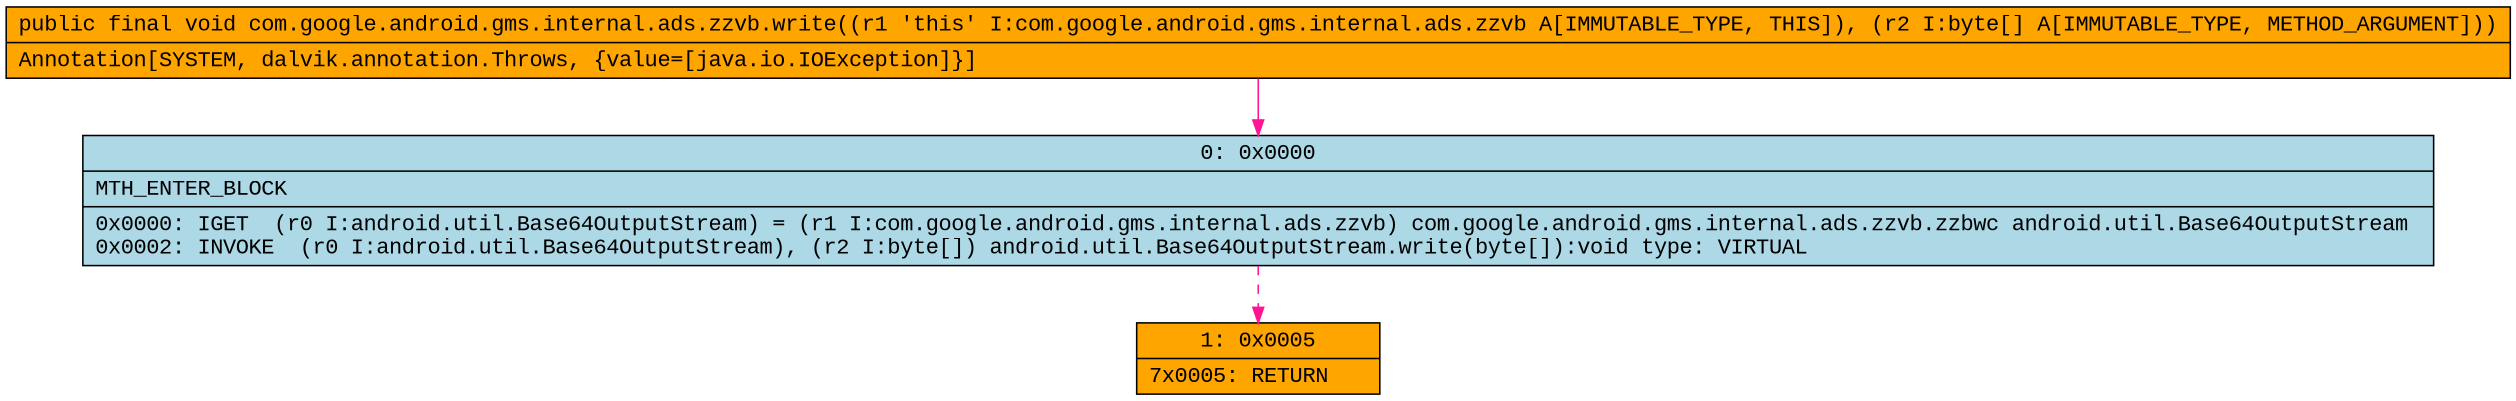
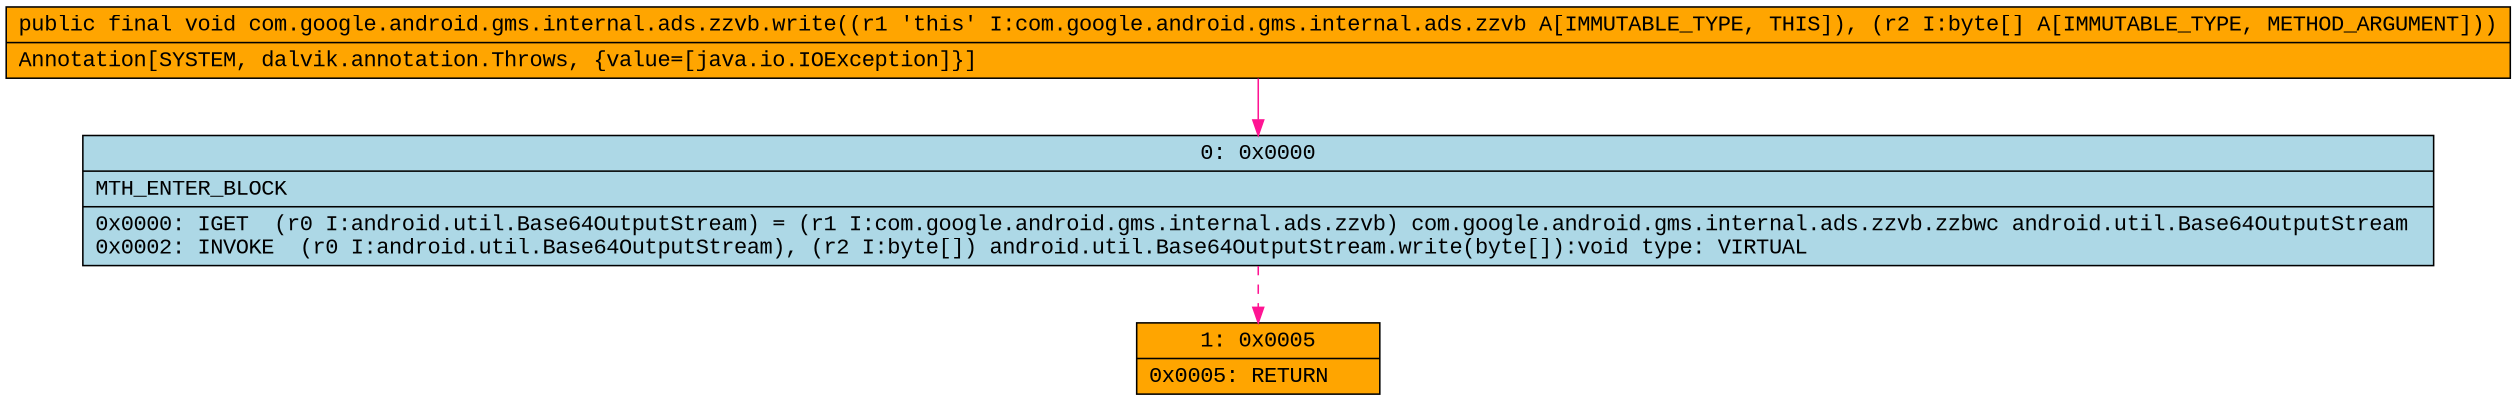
(1258, 376) -> (1258, 376)
